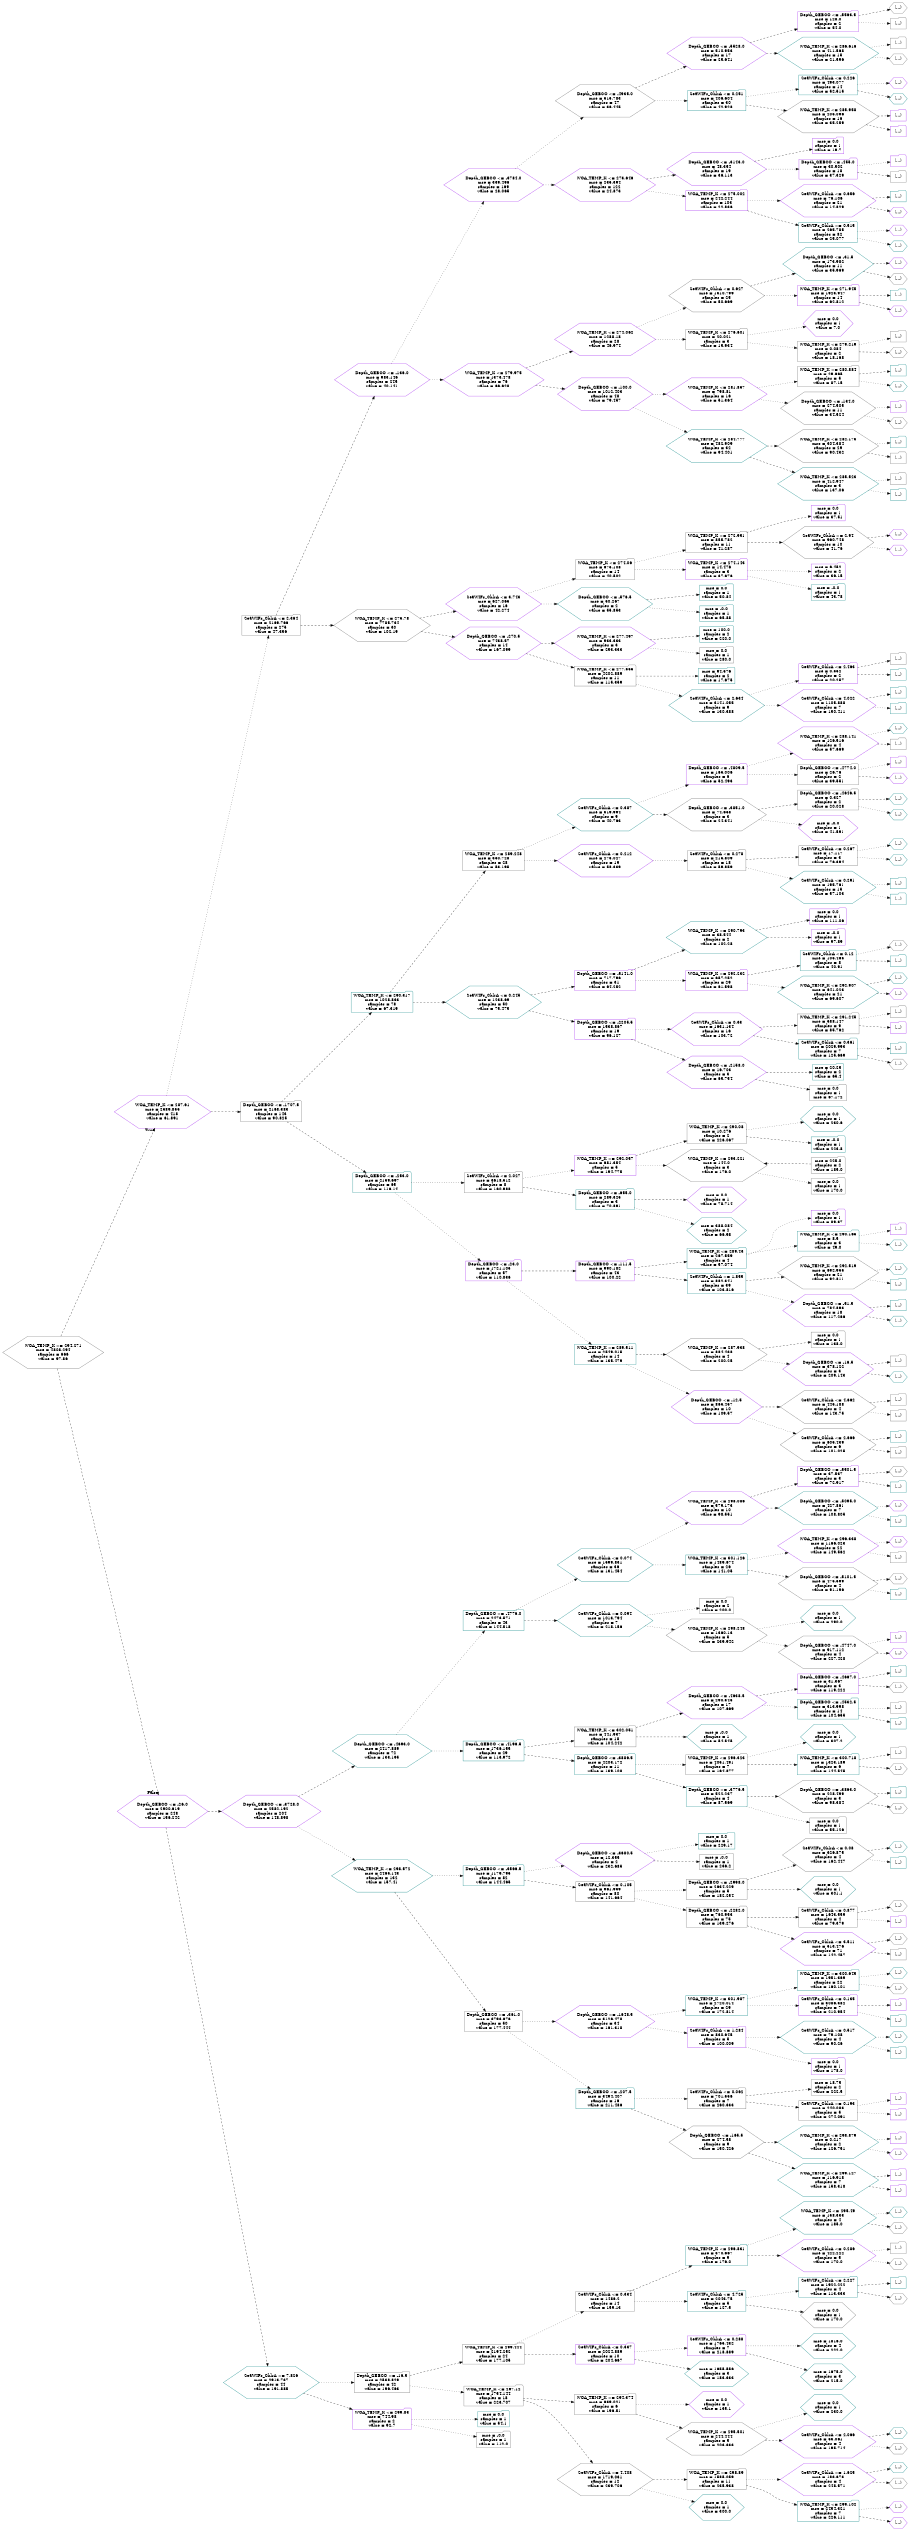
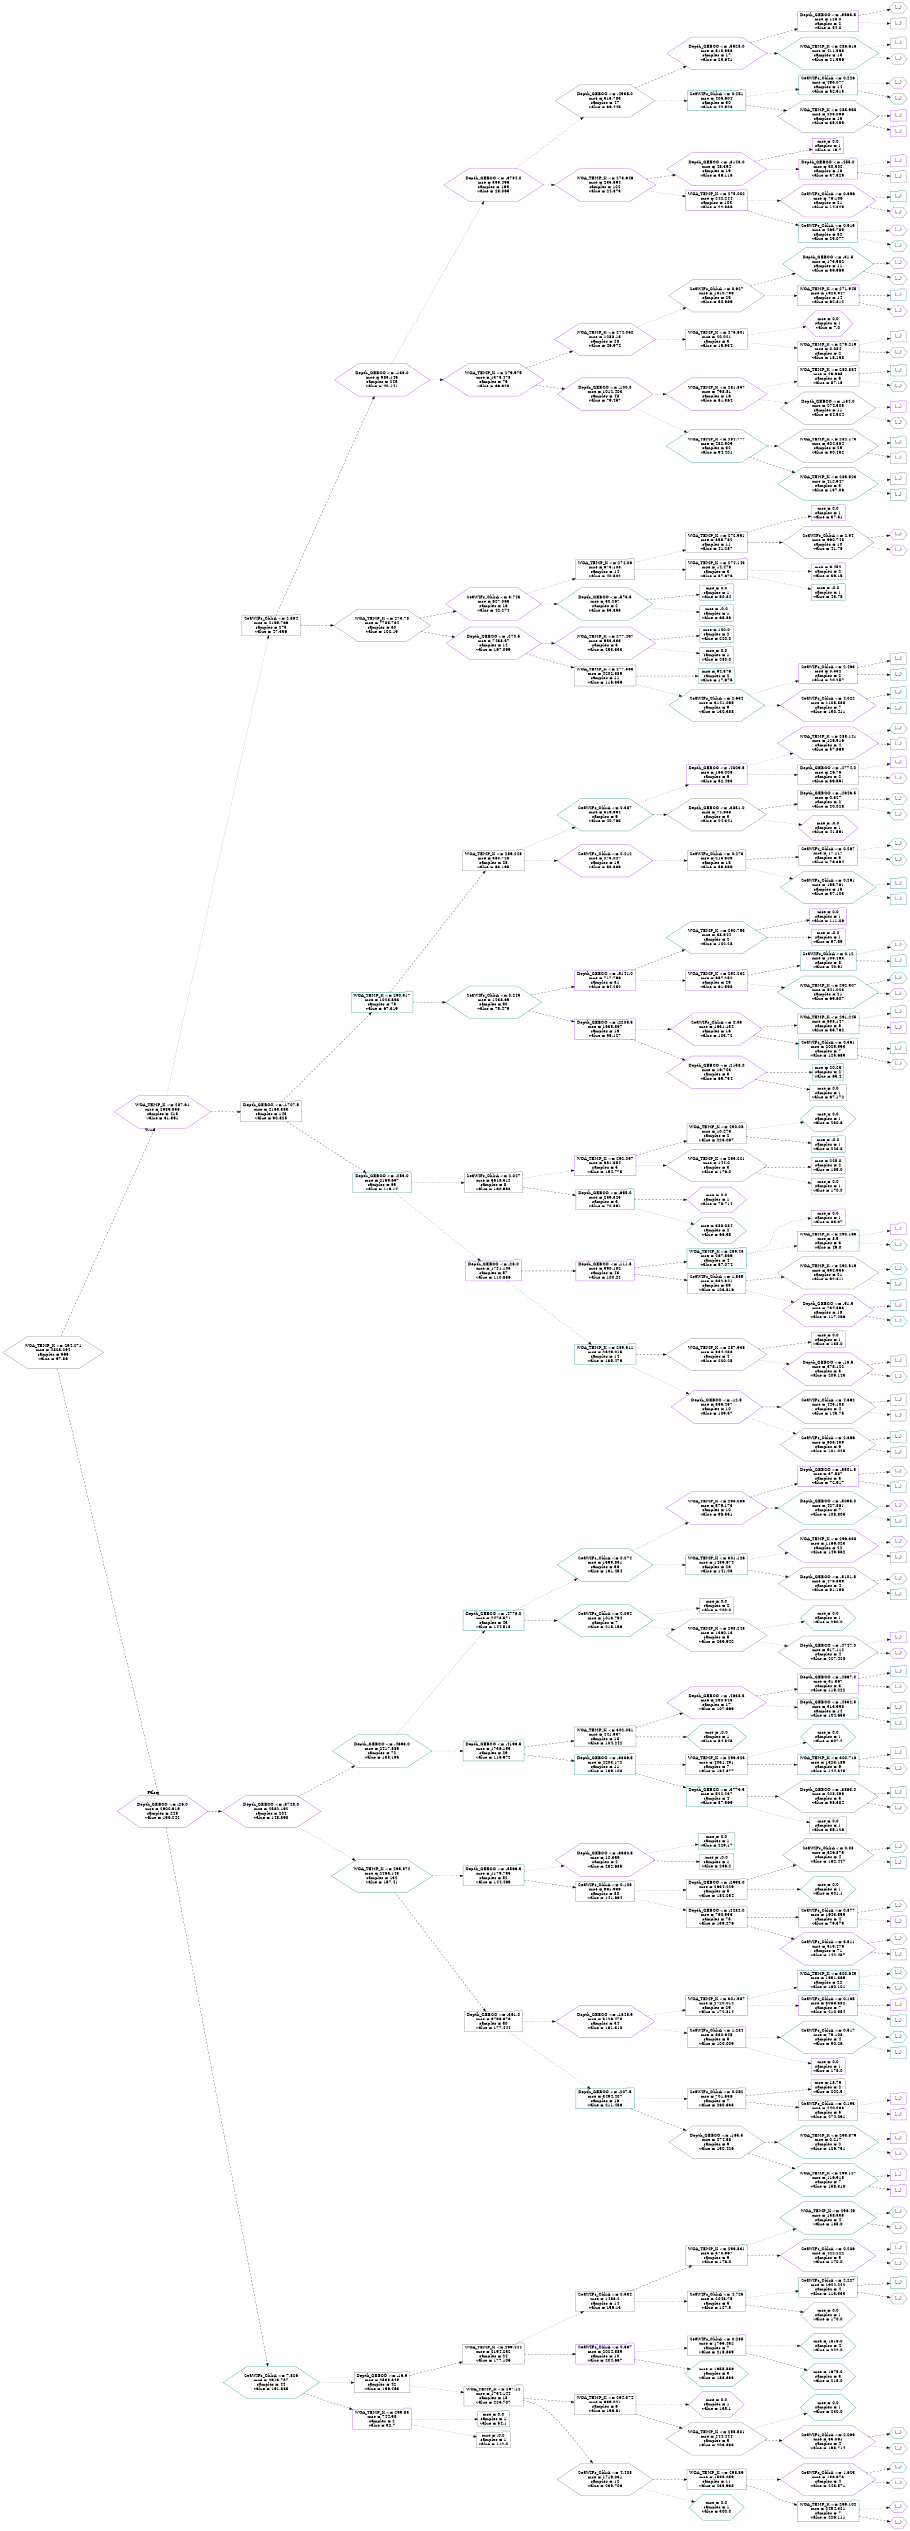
(828, 1093) -> (828, 1093)
(789, 1164) -> (786, 1167)
